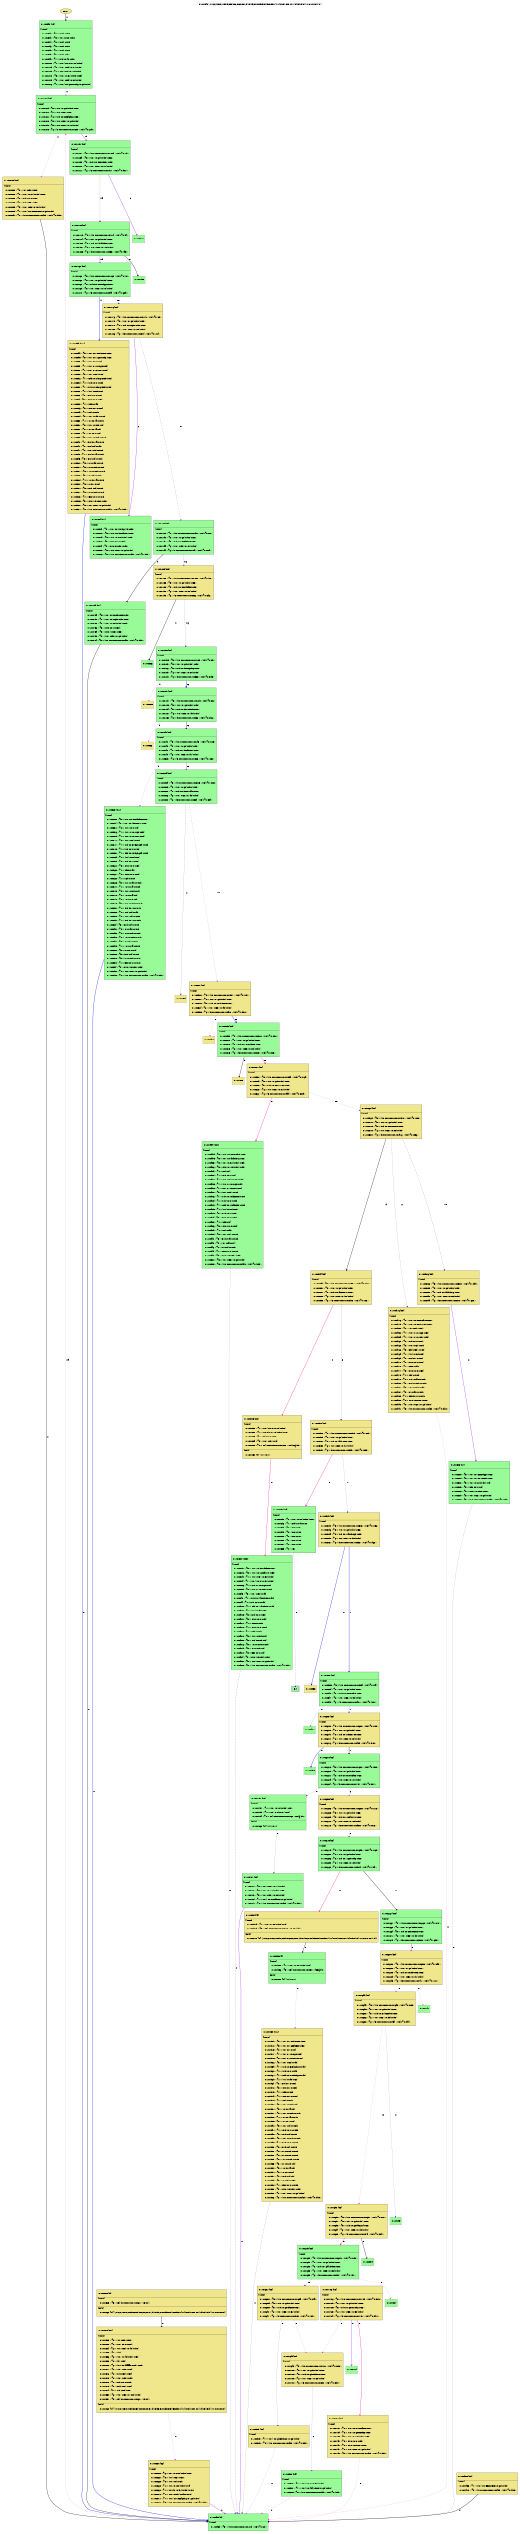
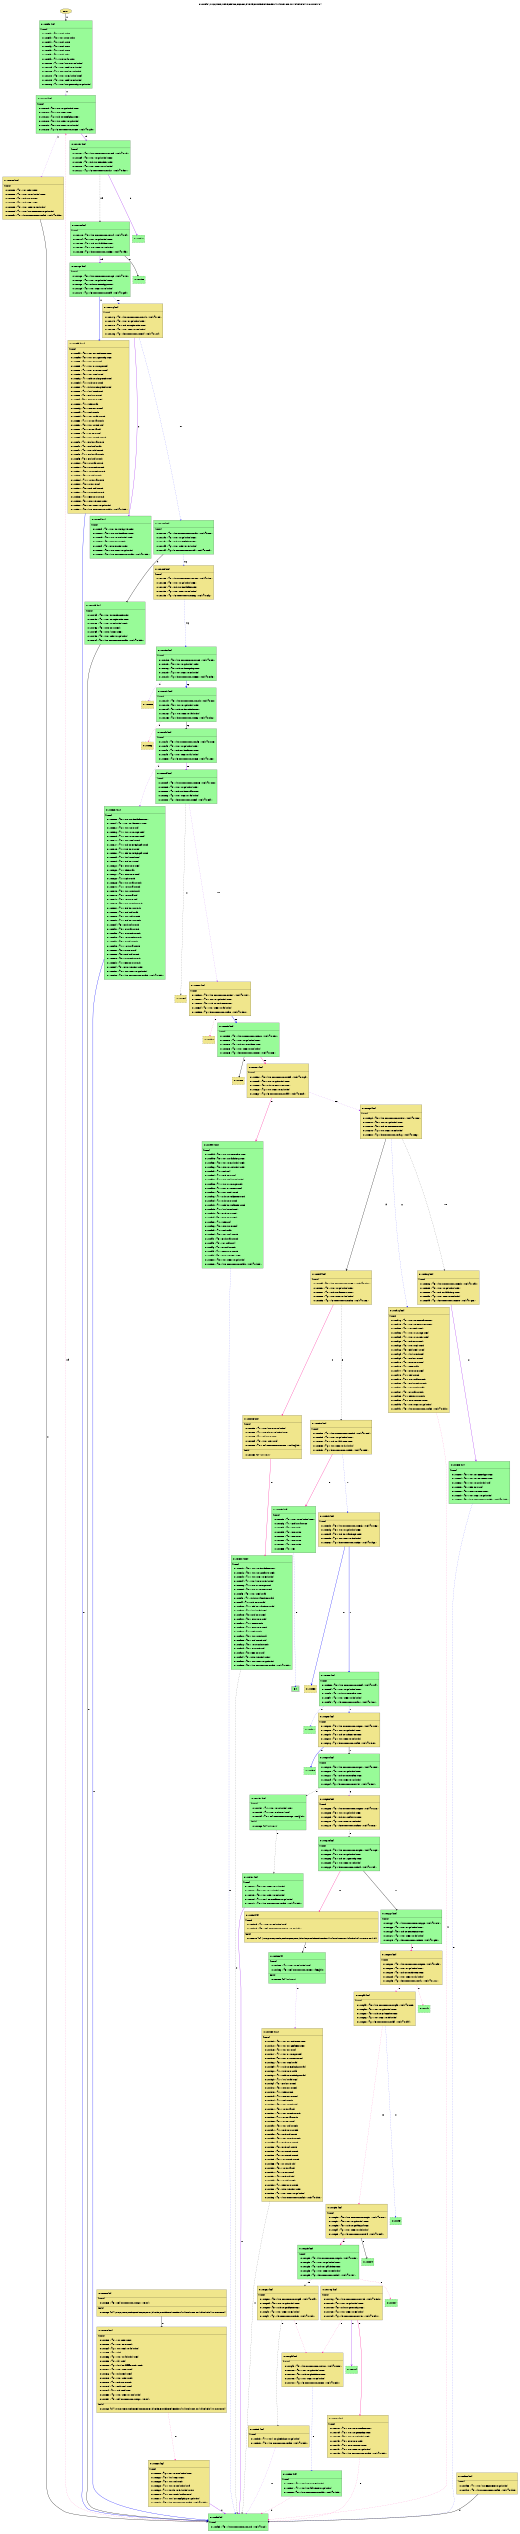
(147, 664) -> none
